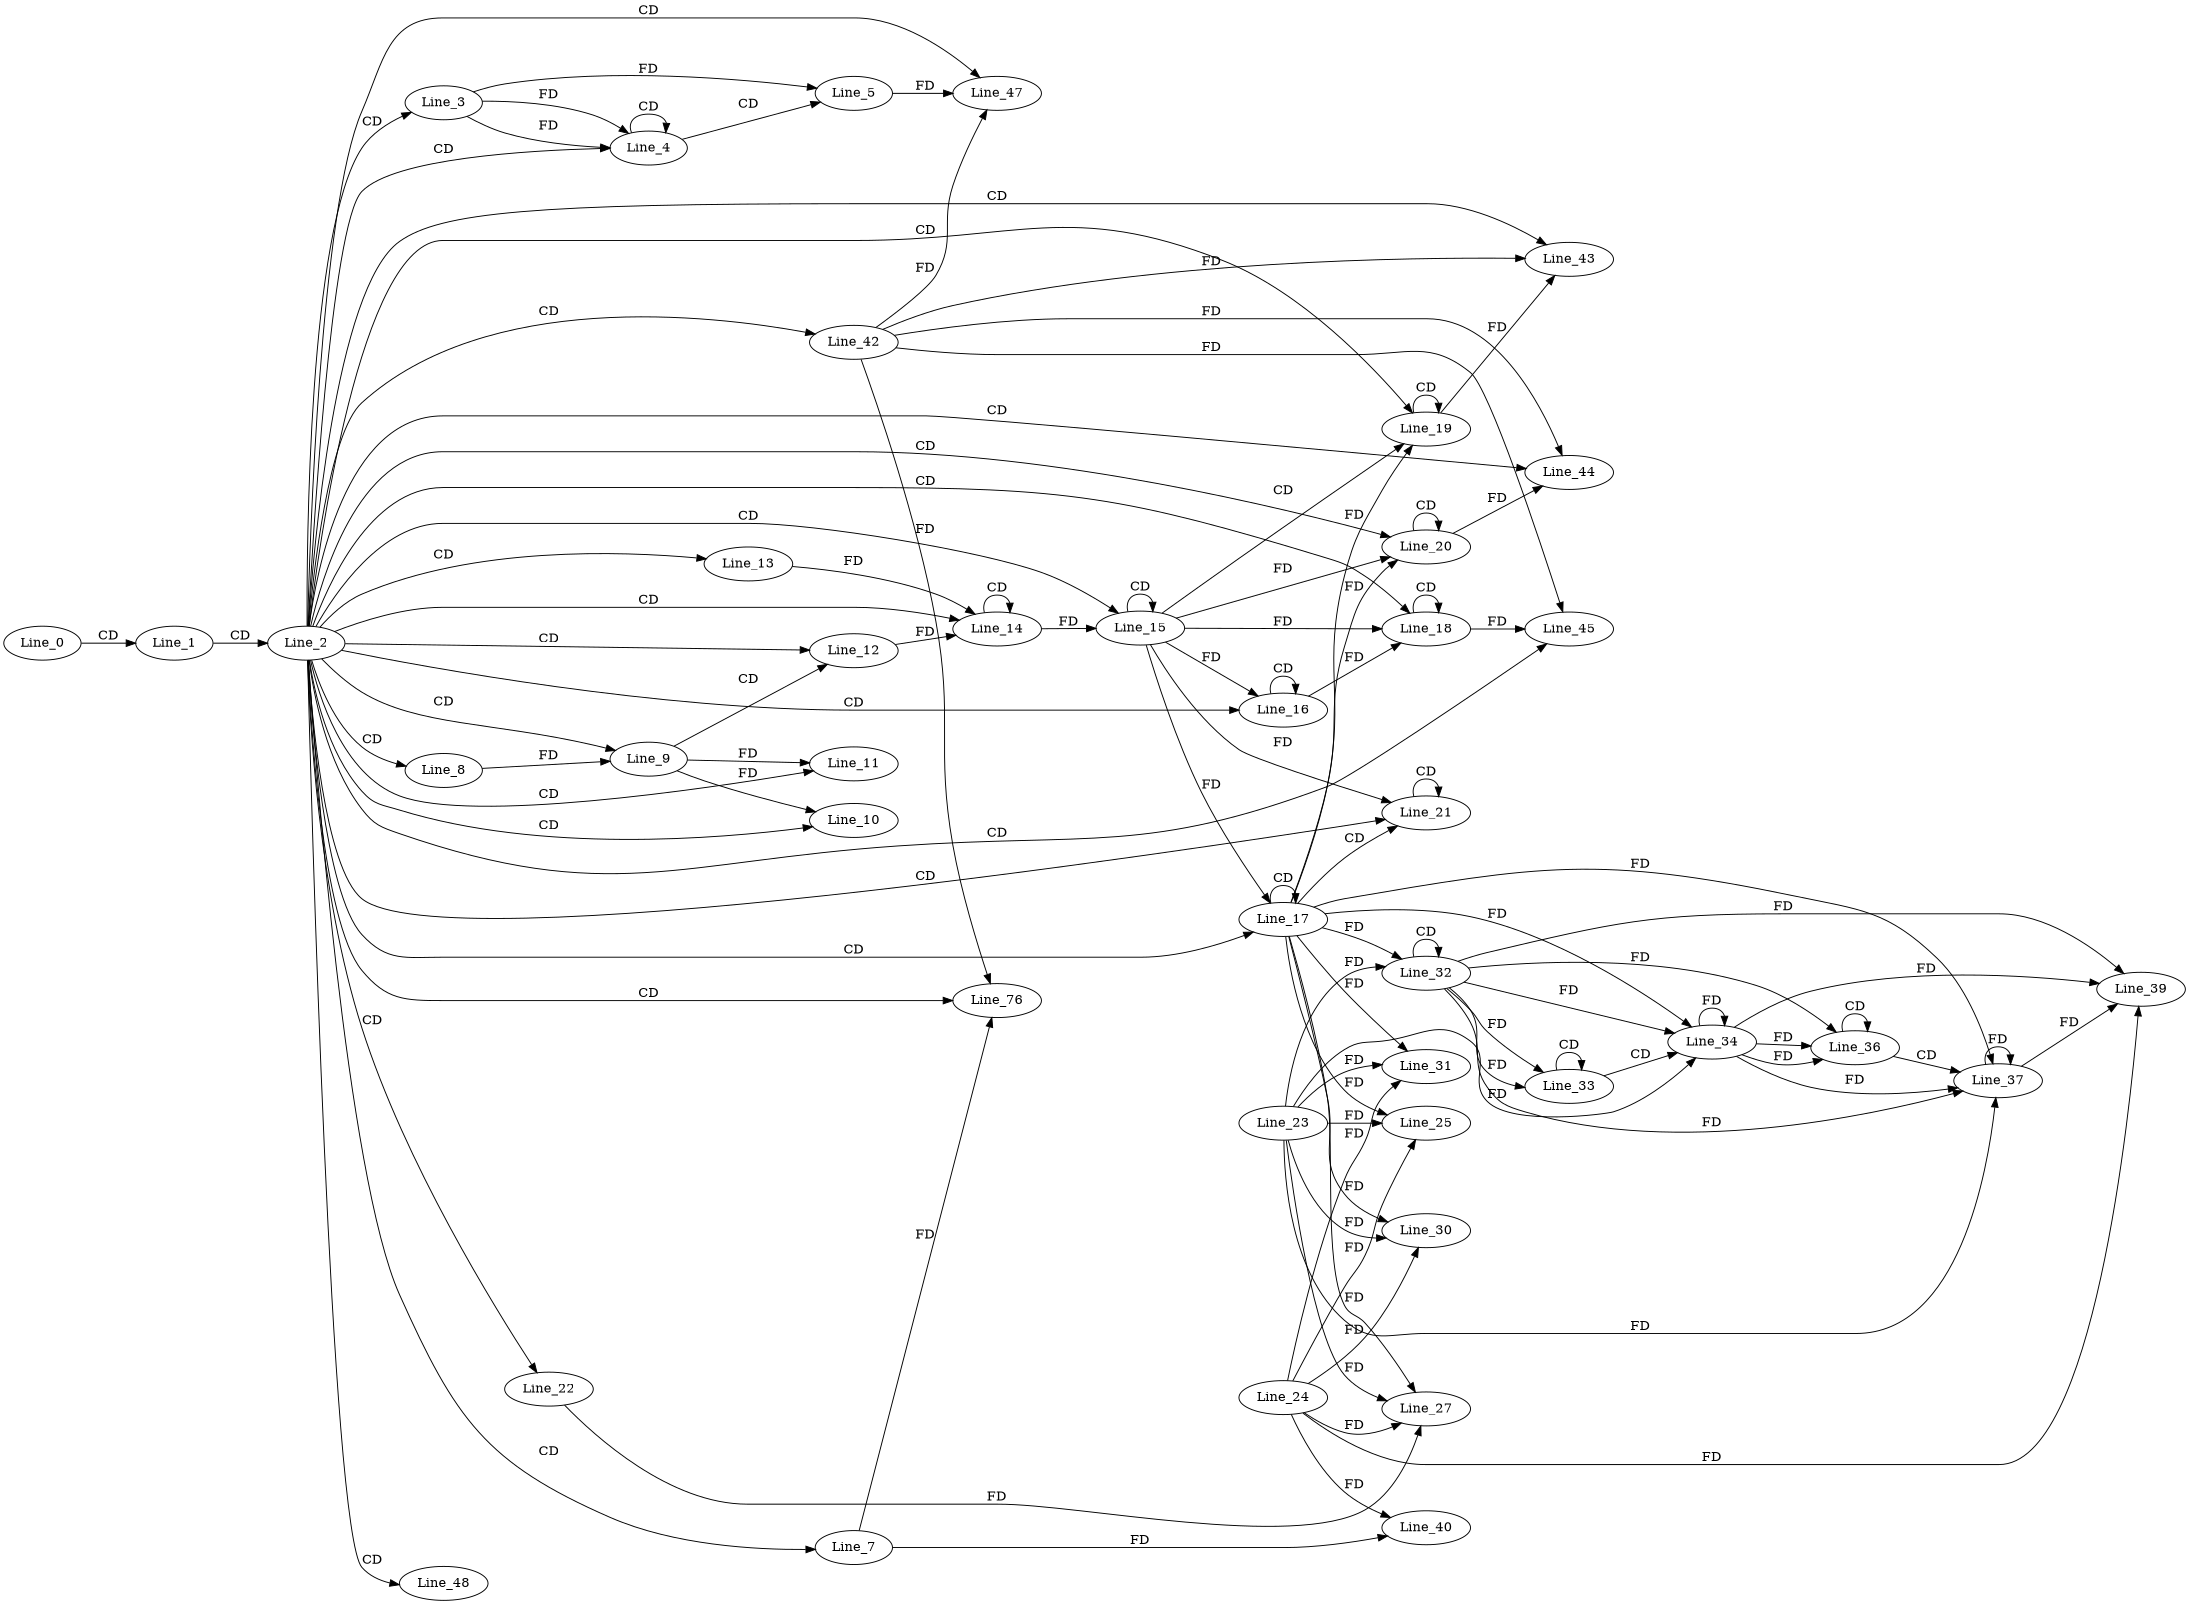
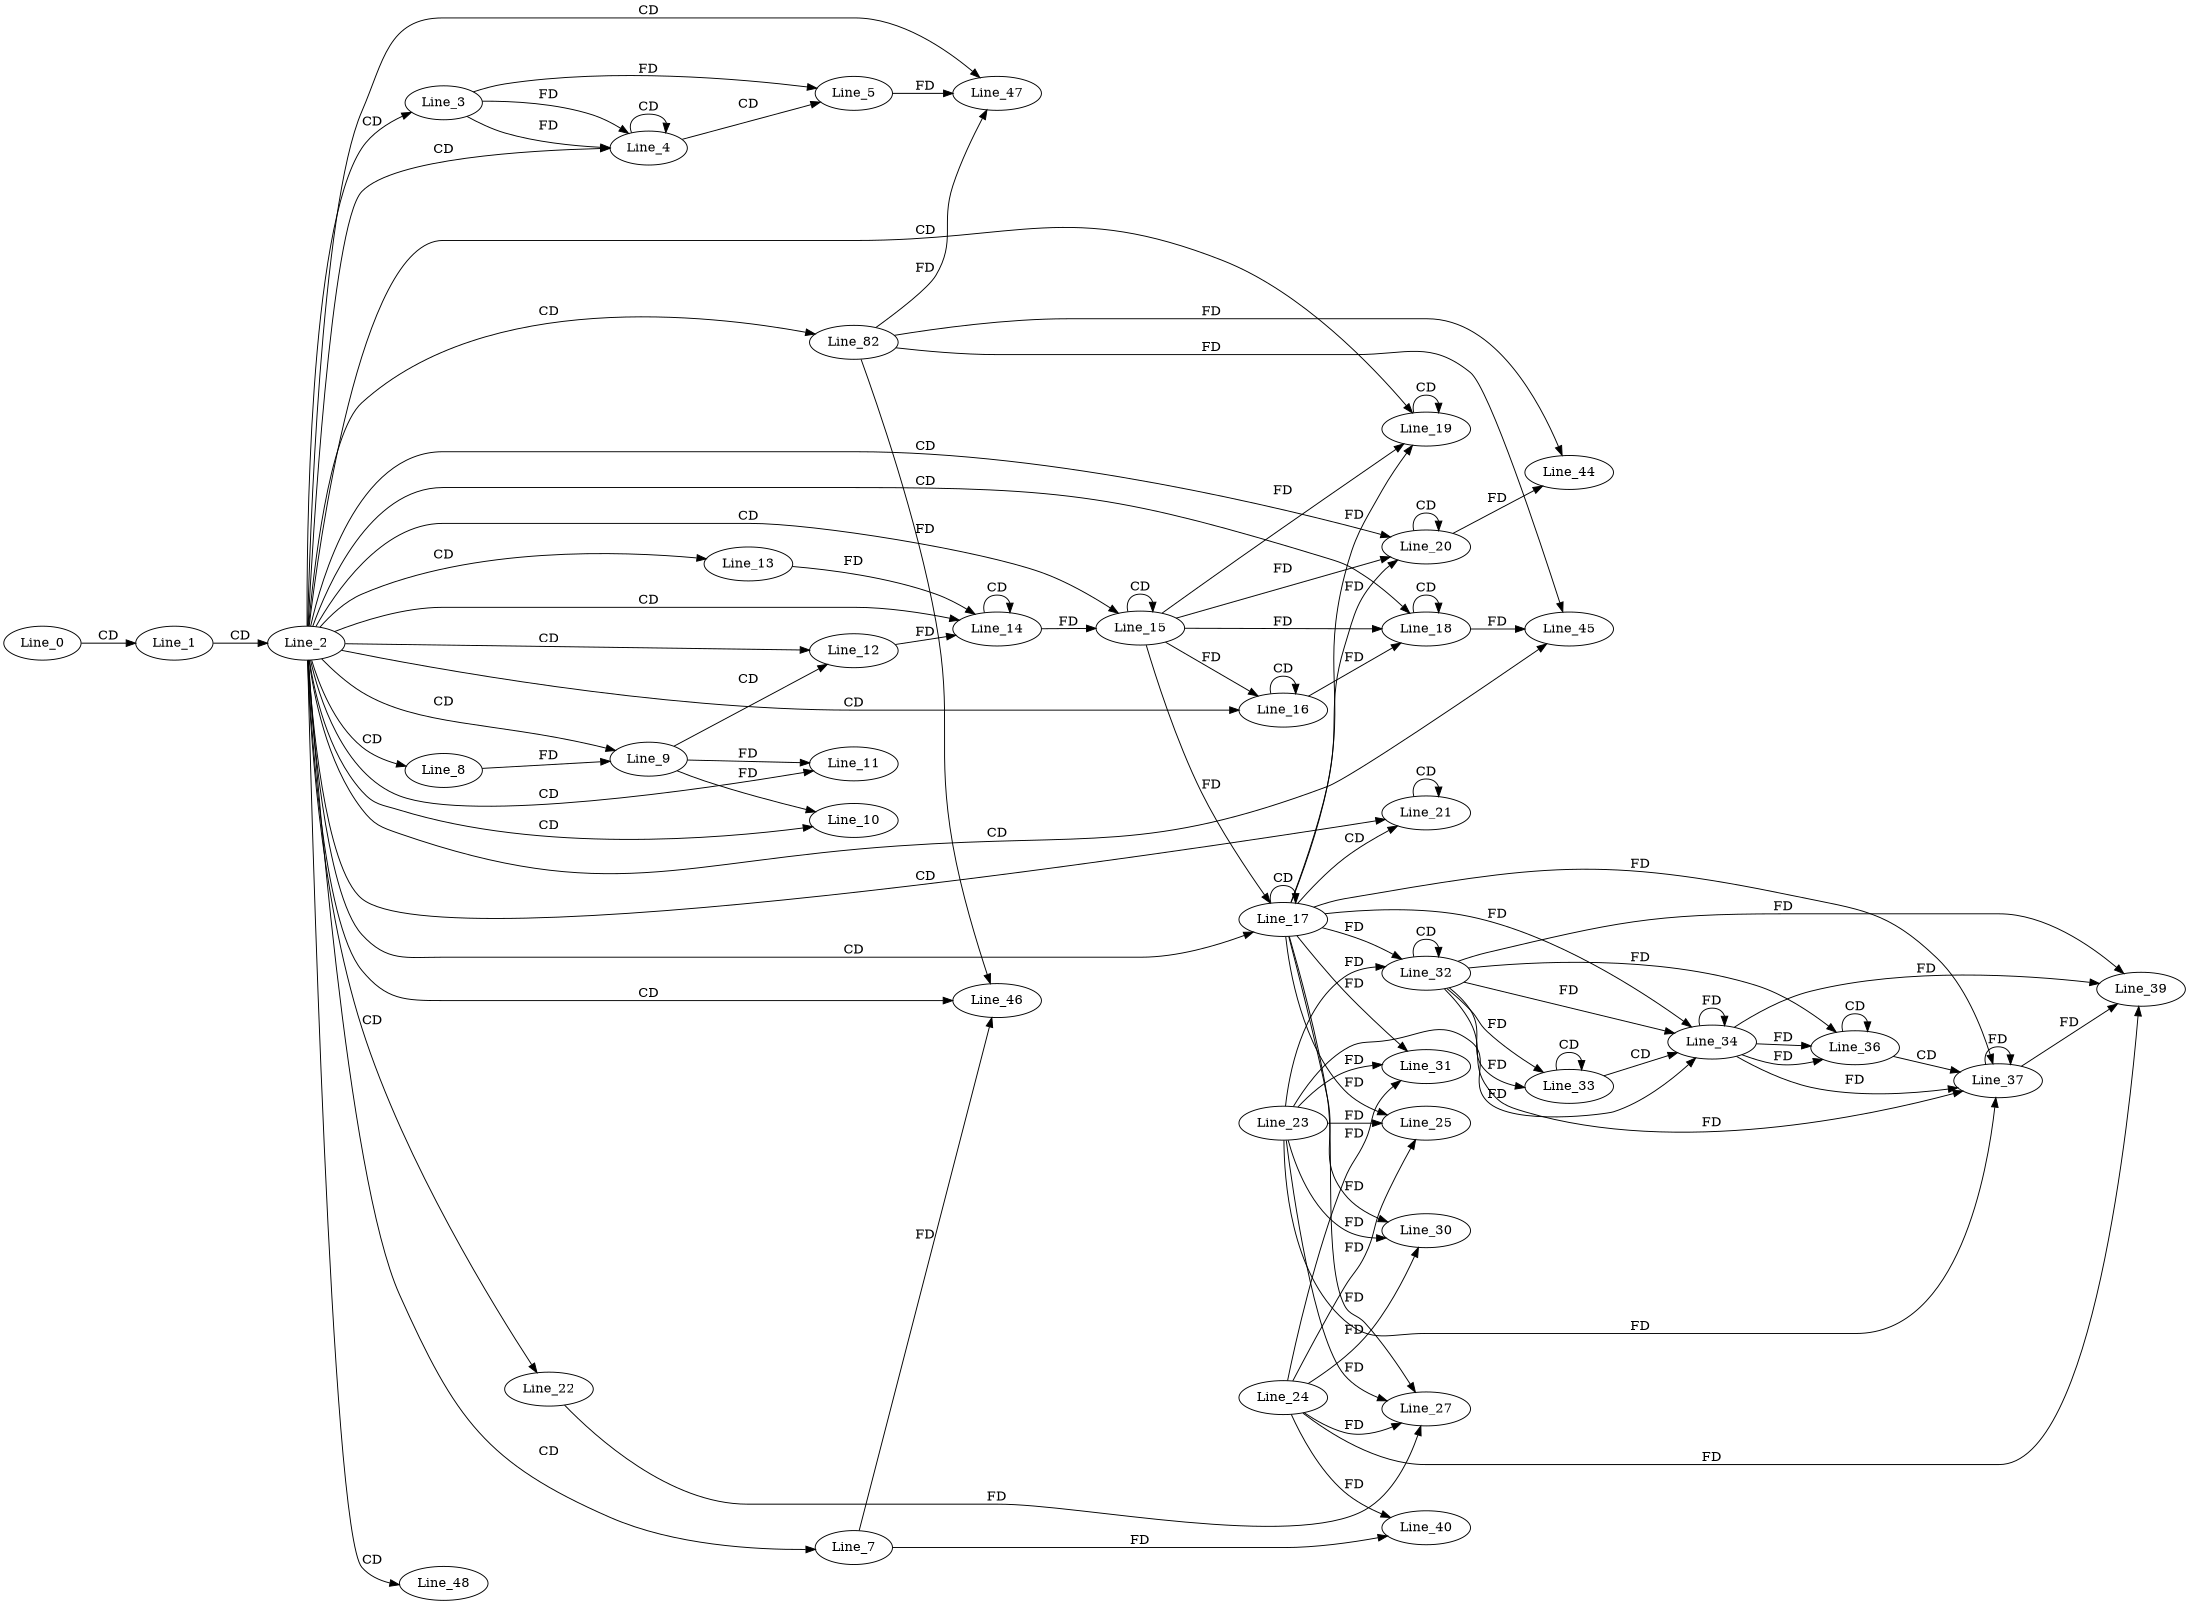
(1569, 259) -> none
(854, 342) -> (854, 342)
(846, 416) -> none
(1283, 491) -> (1283, 491)
(1245, 753) -> none
(997, 1001) -> (997, 1001)
